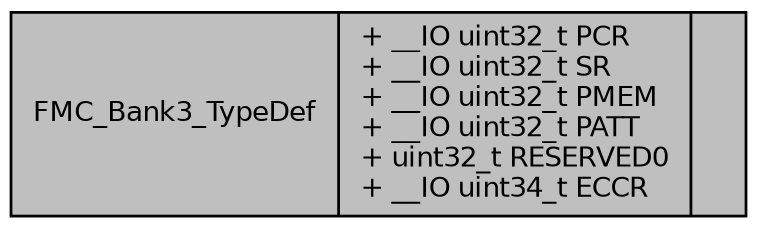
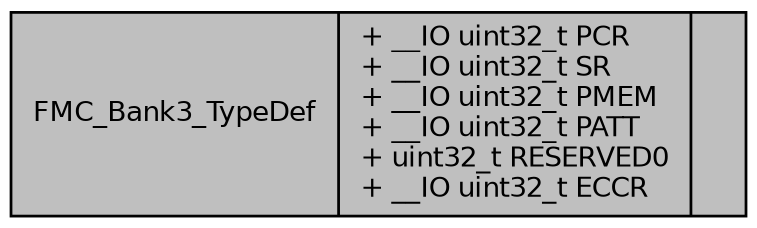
(505, 189) -> (505, 189)
